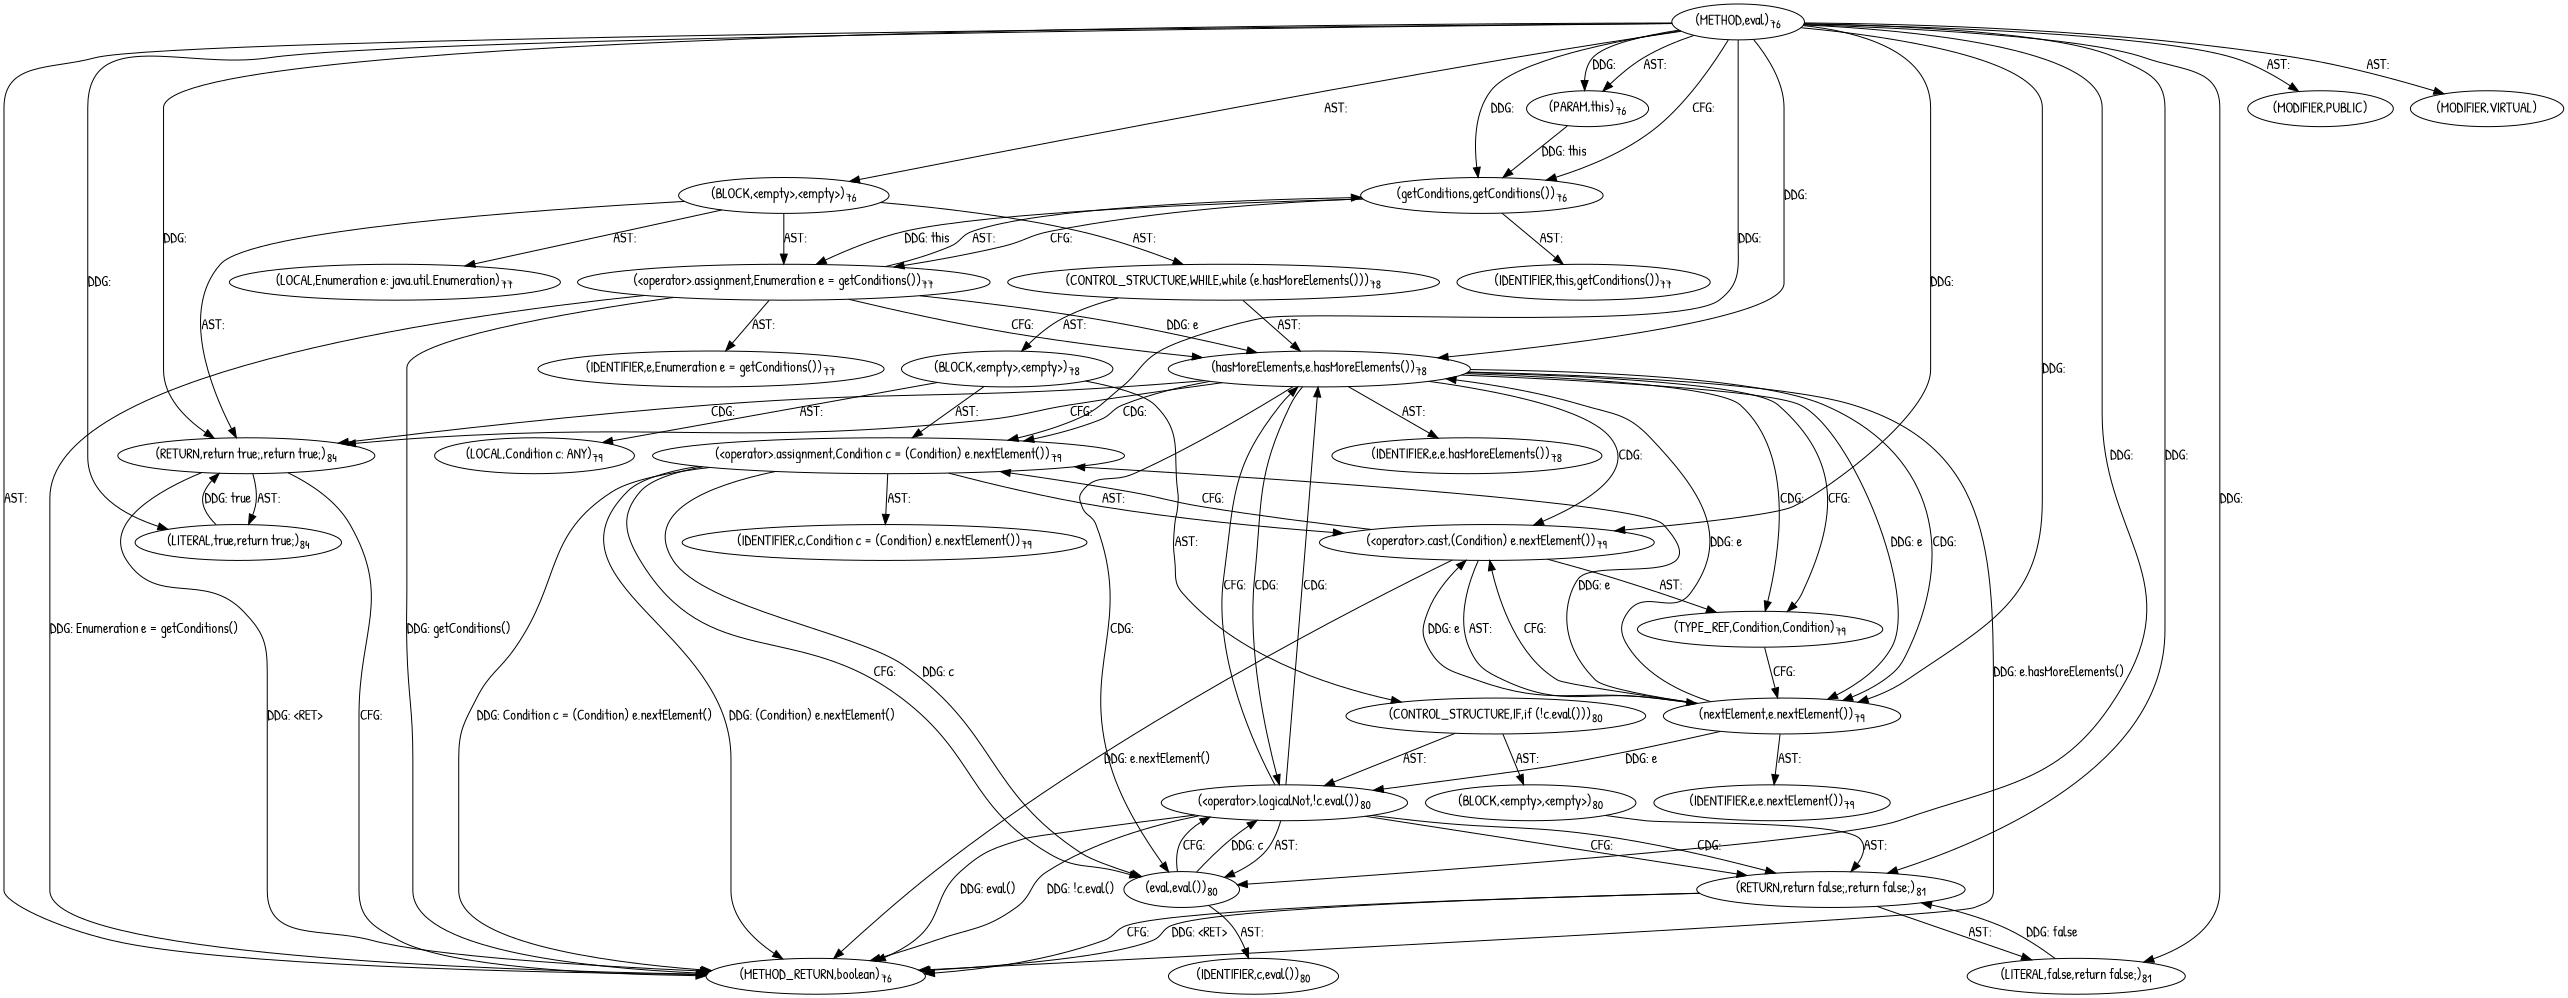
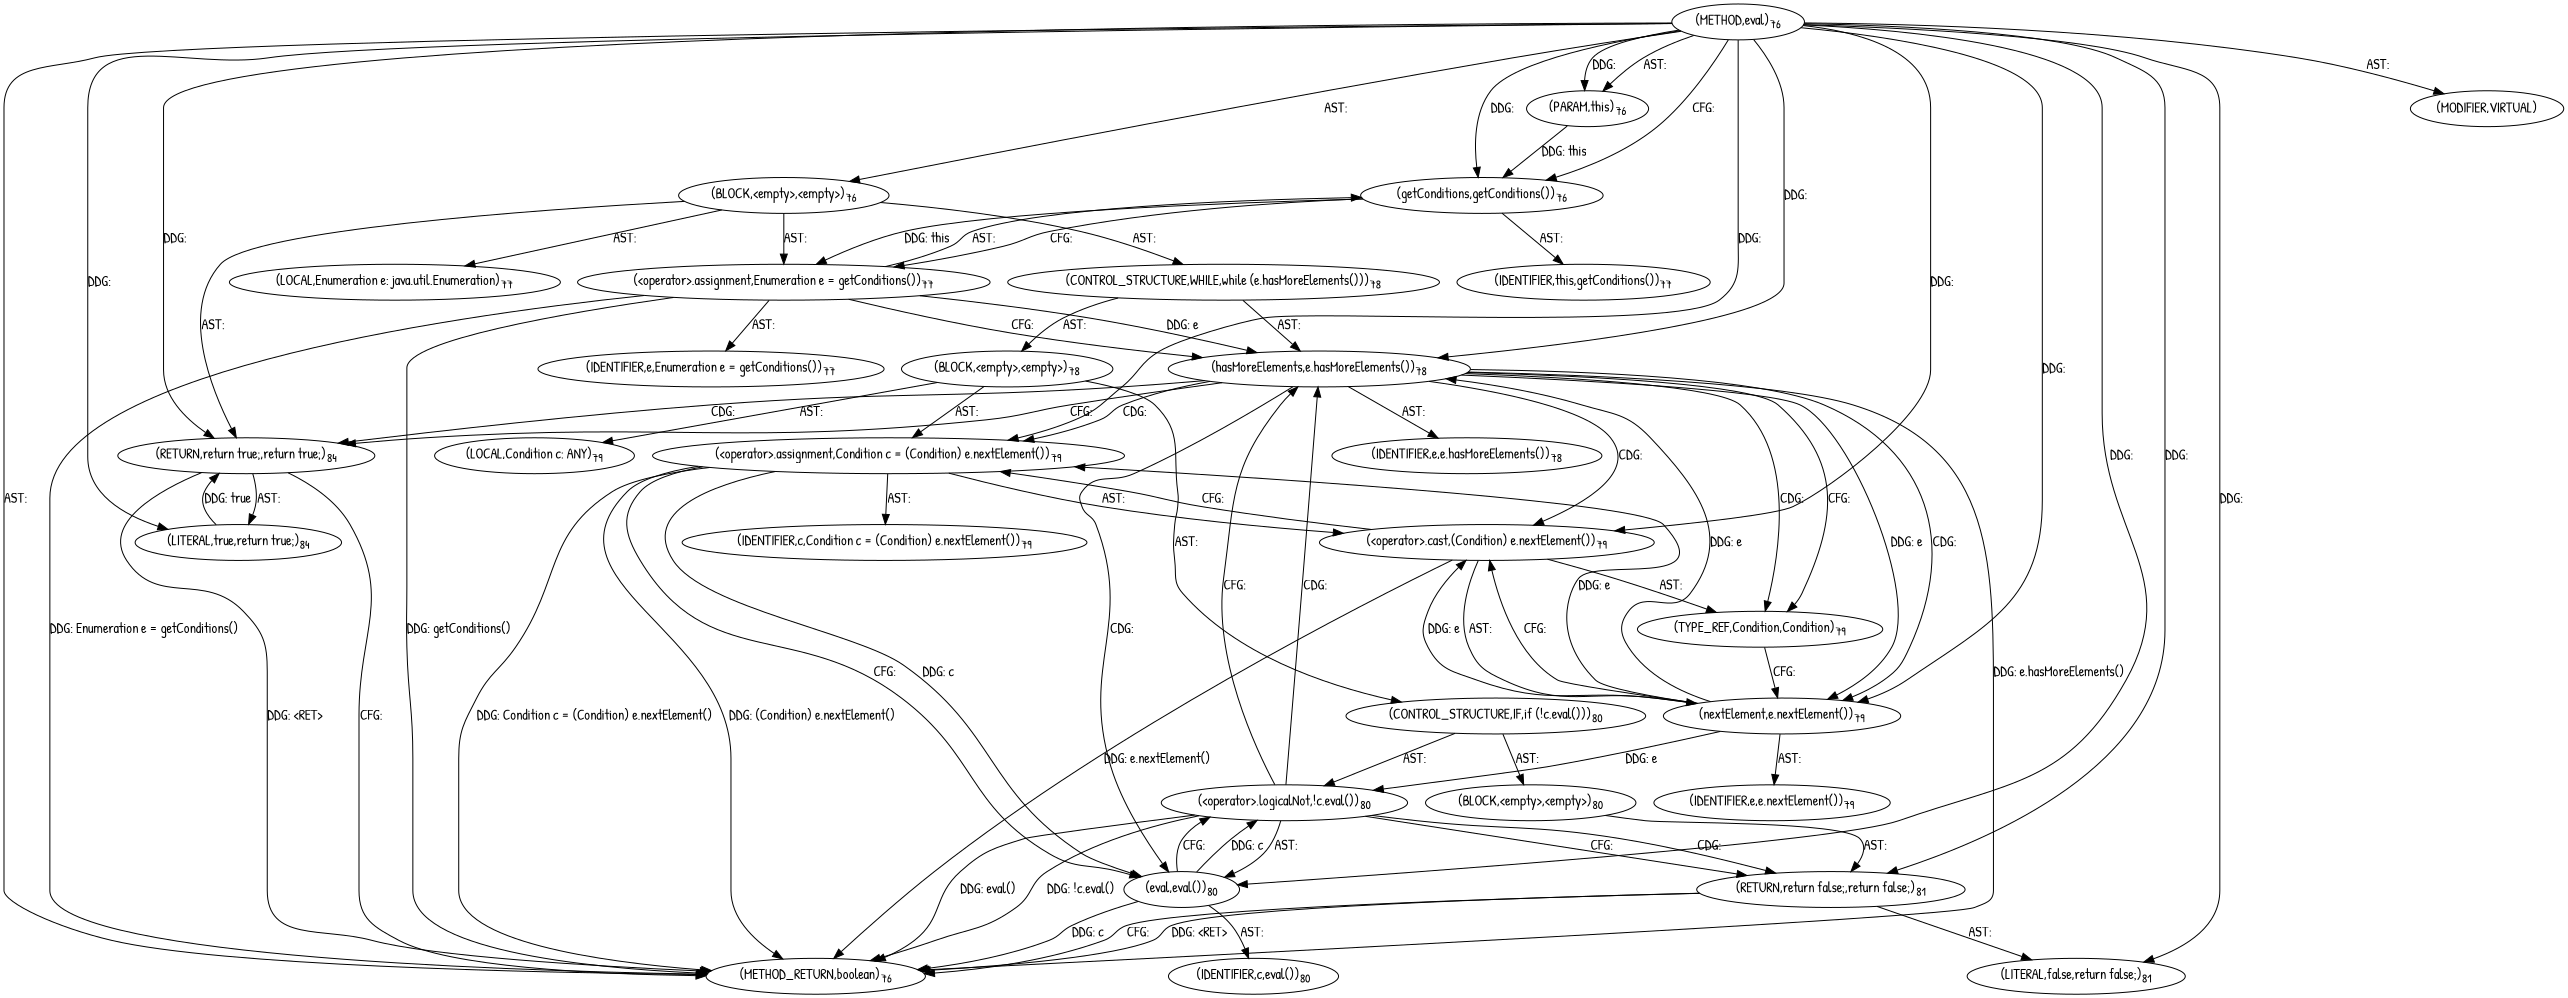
(2321, 109) -> none
(1255, 578) -> none
(1997, 924) -> none
none -> (1036, 945)
